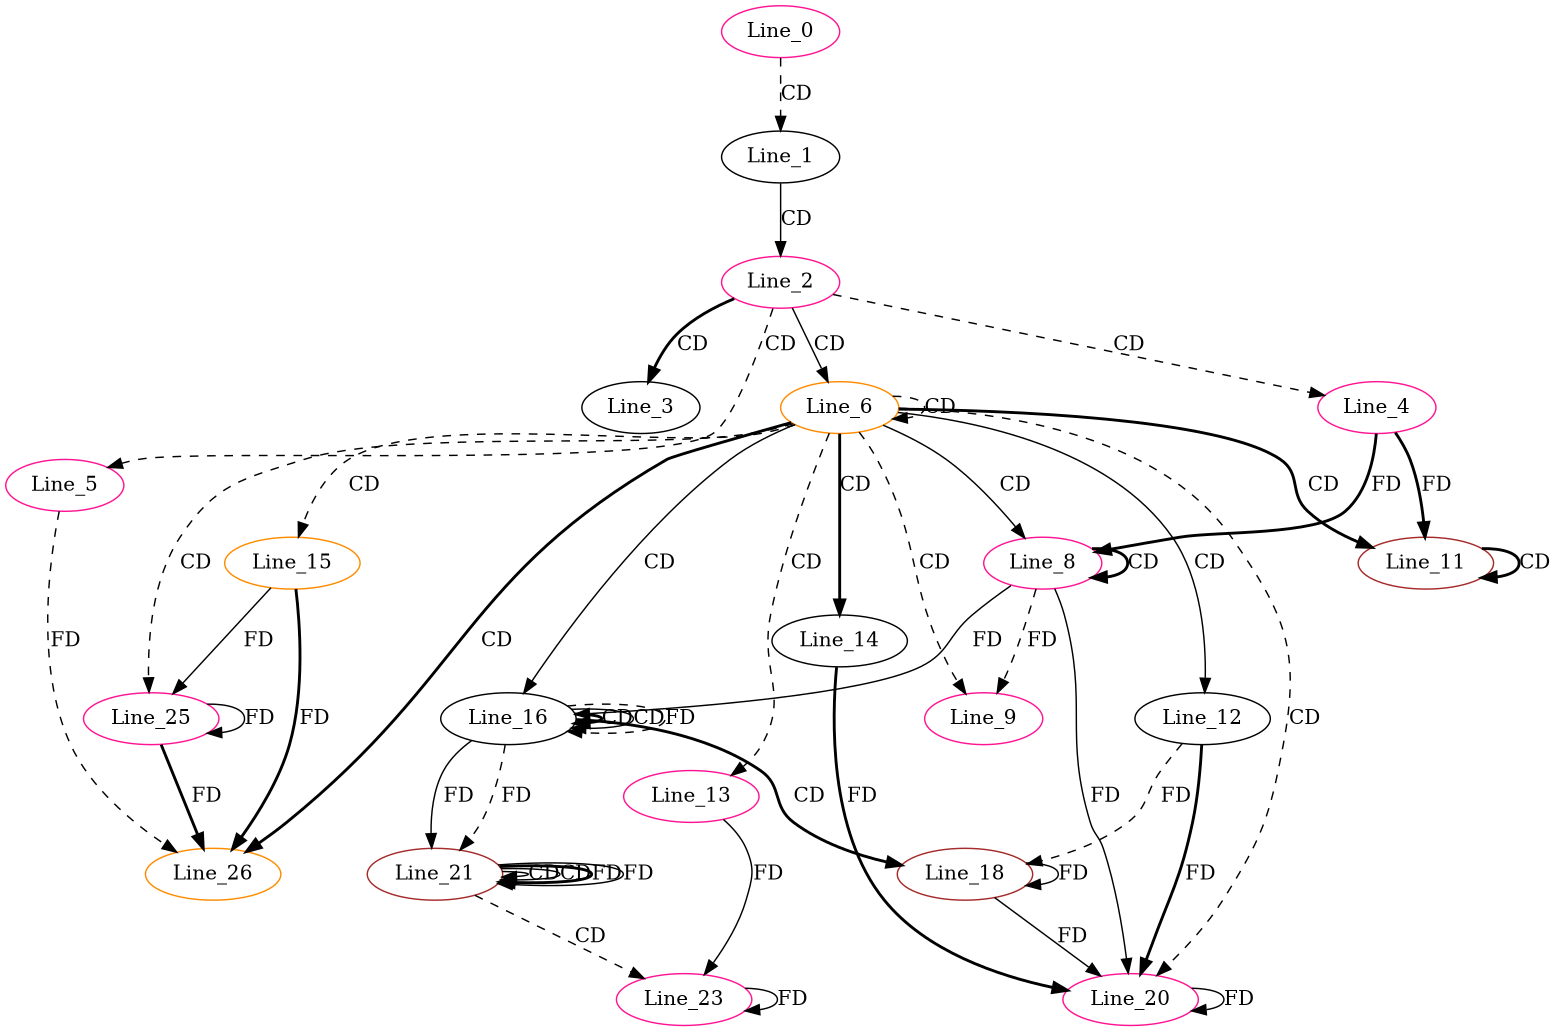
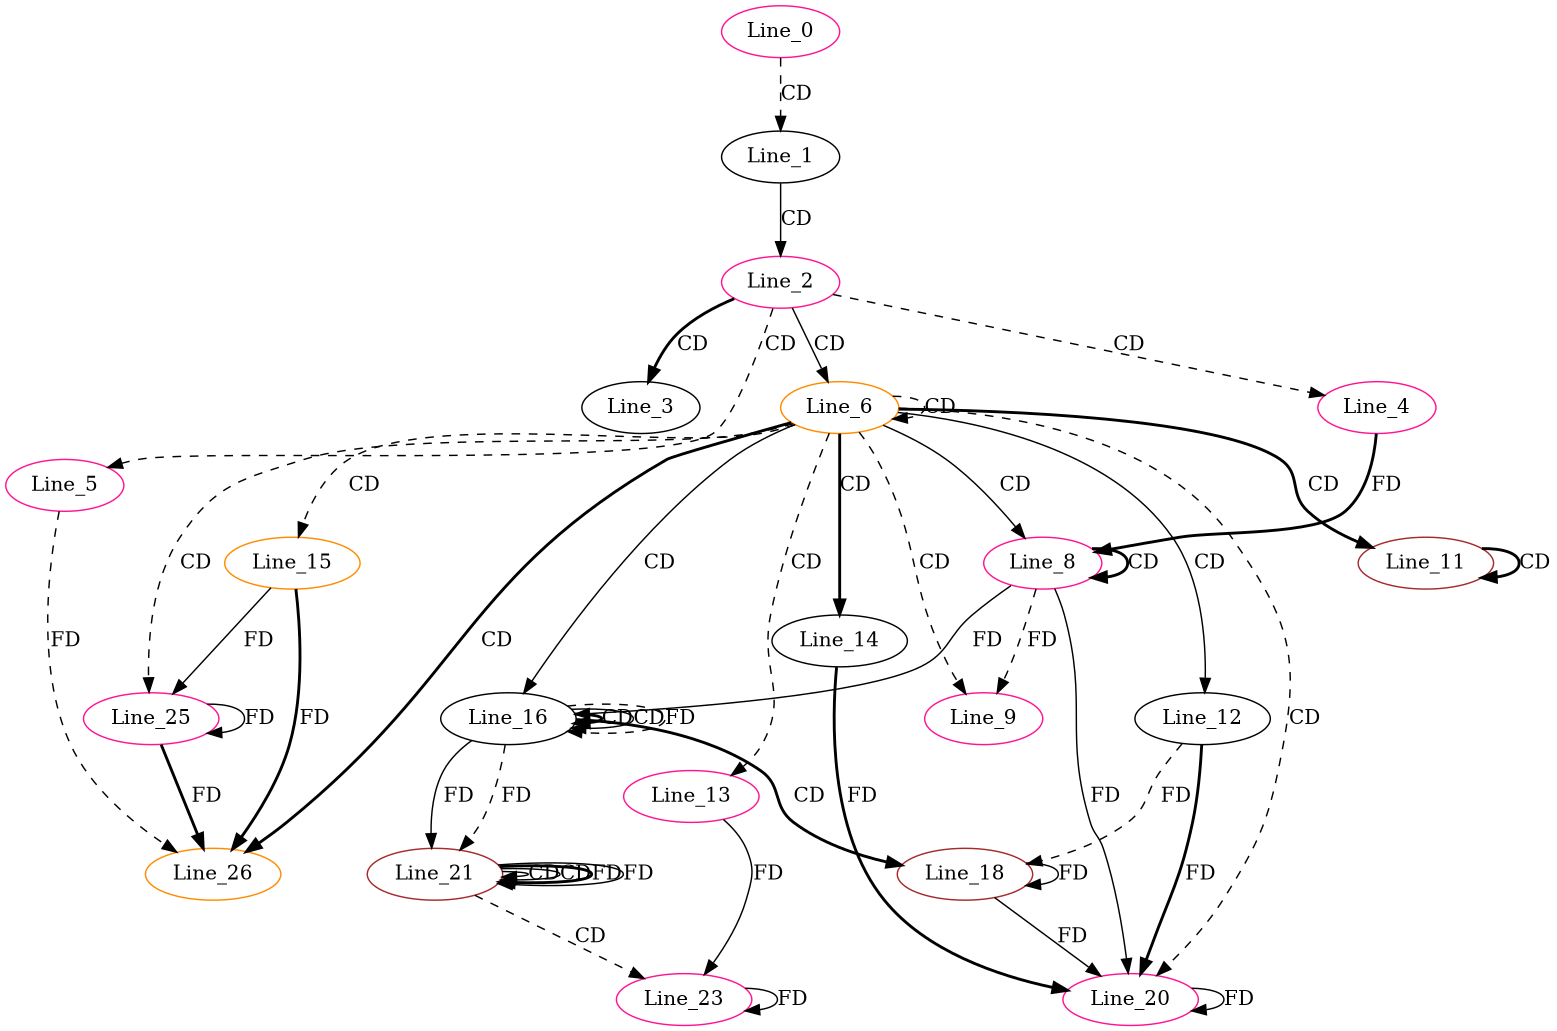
(1415, 476) -> none
